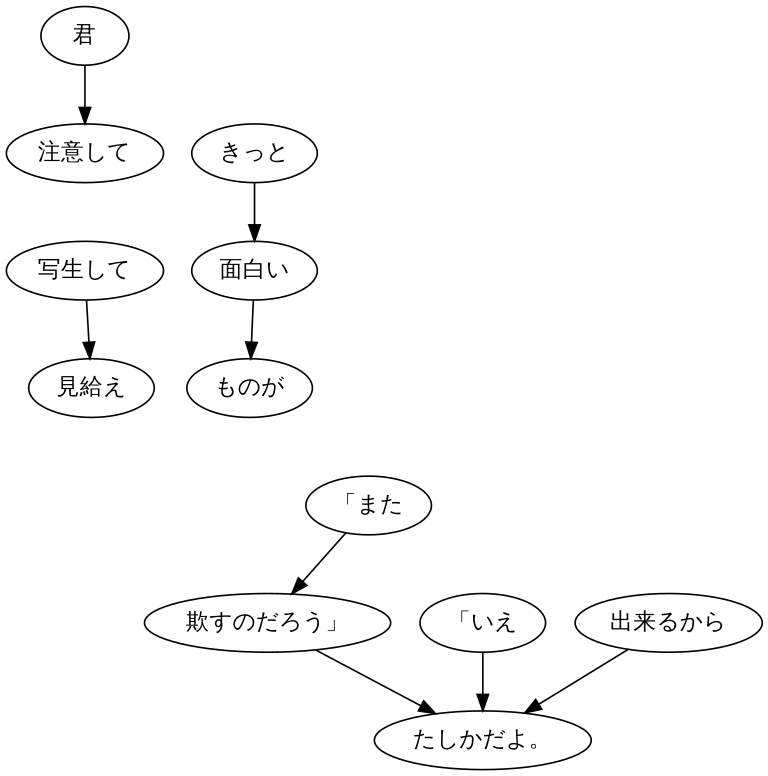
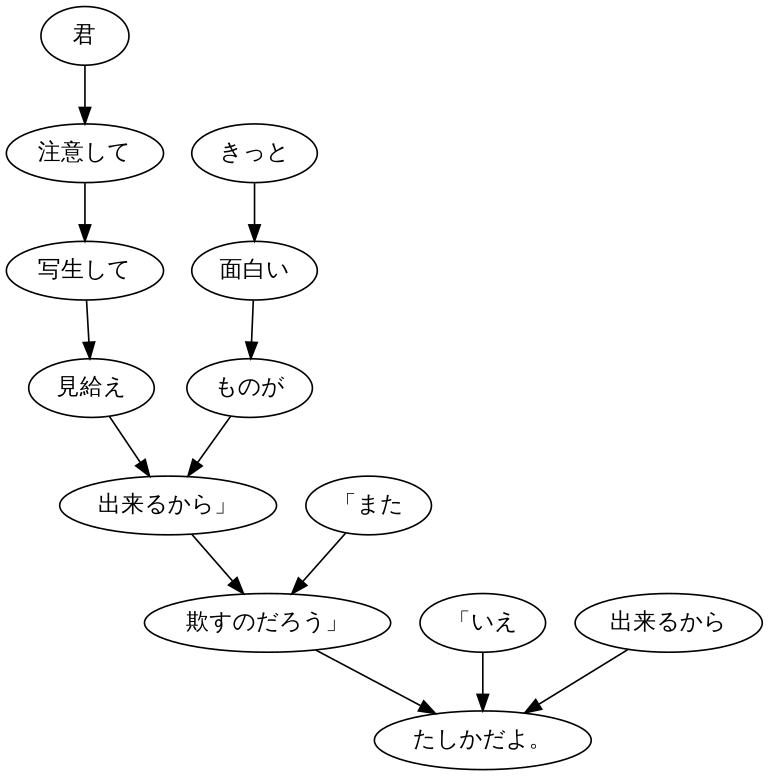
none -> (85, 204)
none -> (168, 505)
